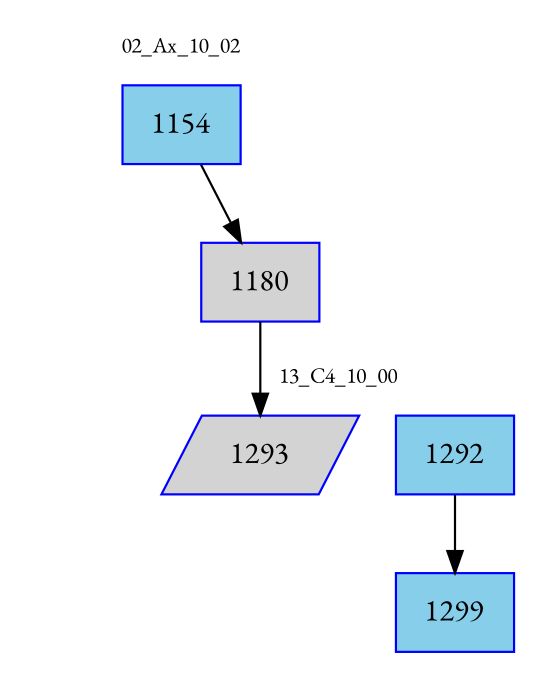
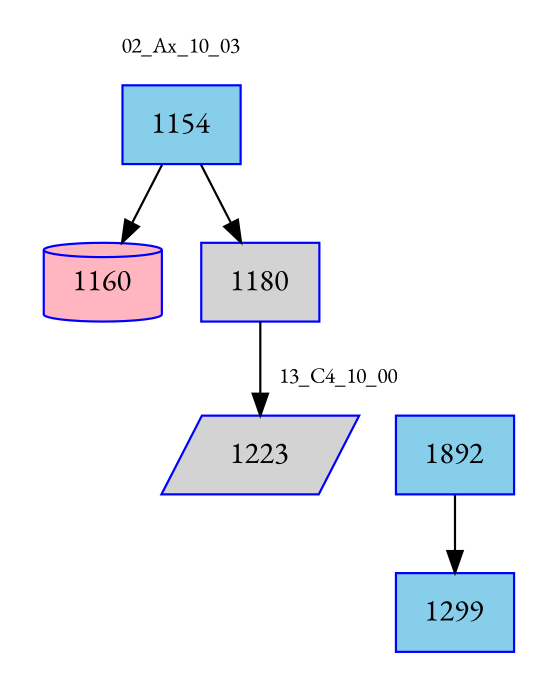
(182, 47) -> (182, 47)
none -> (103, 282)
(260, 455) -> (260, 455)
(455, 455) -> (455, 455)
